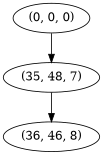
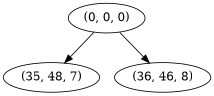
(51, 103) -> (132, 45)
